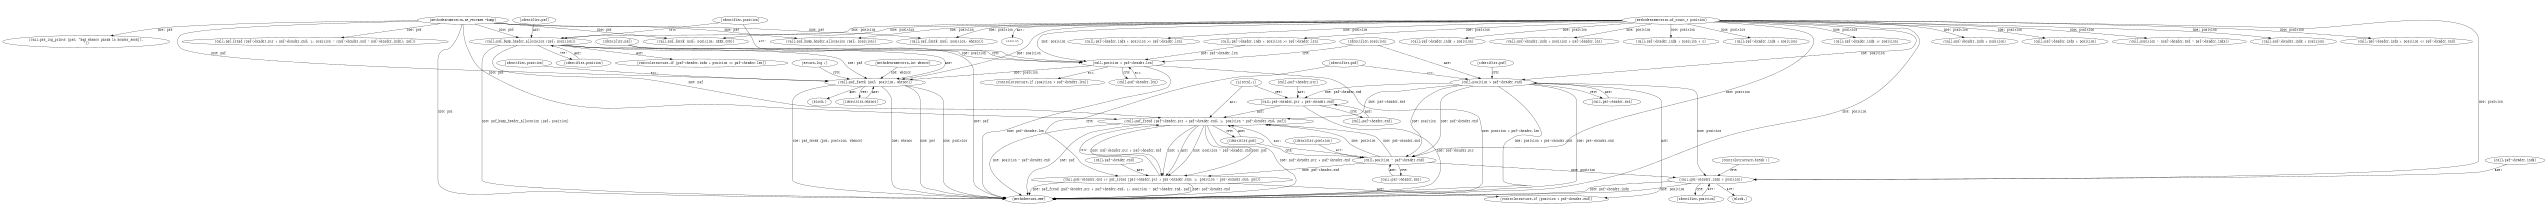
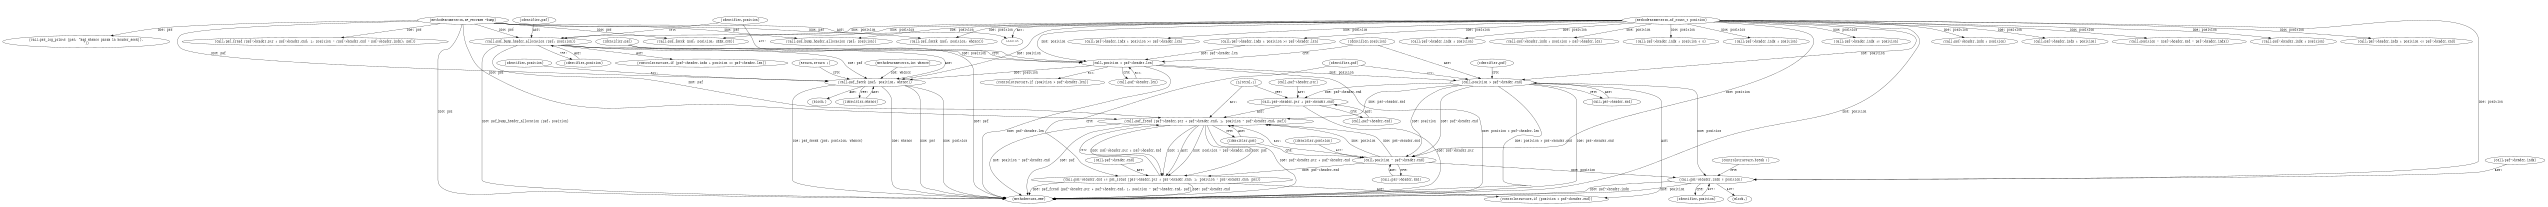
none -> (750, 26)
(815, 63) -> (815, 63)
none -> (1306, 73)
